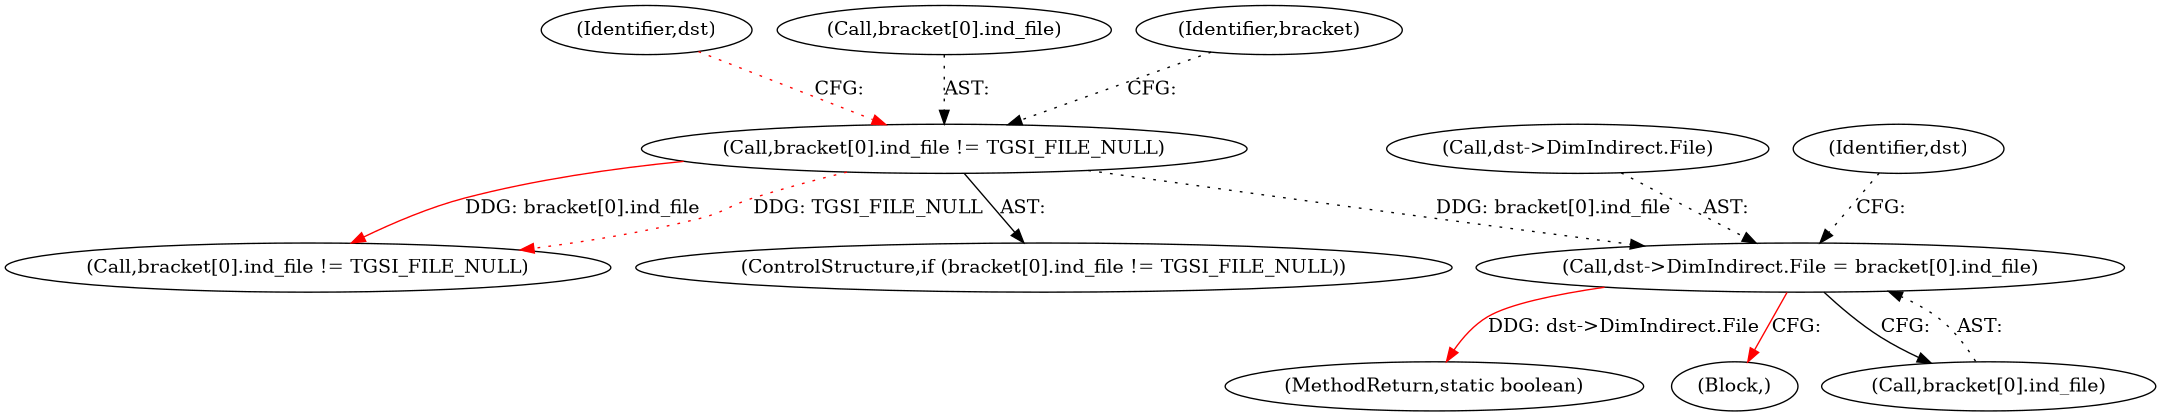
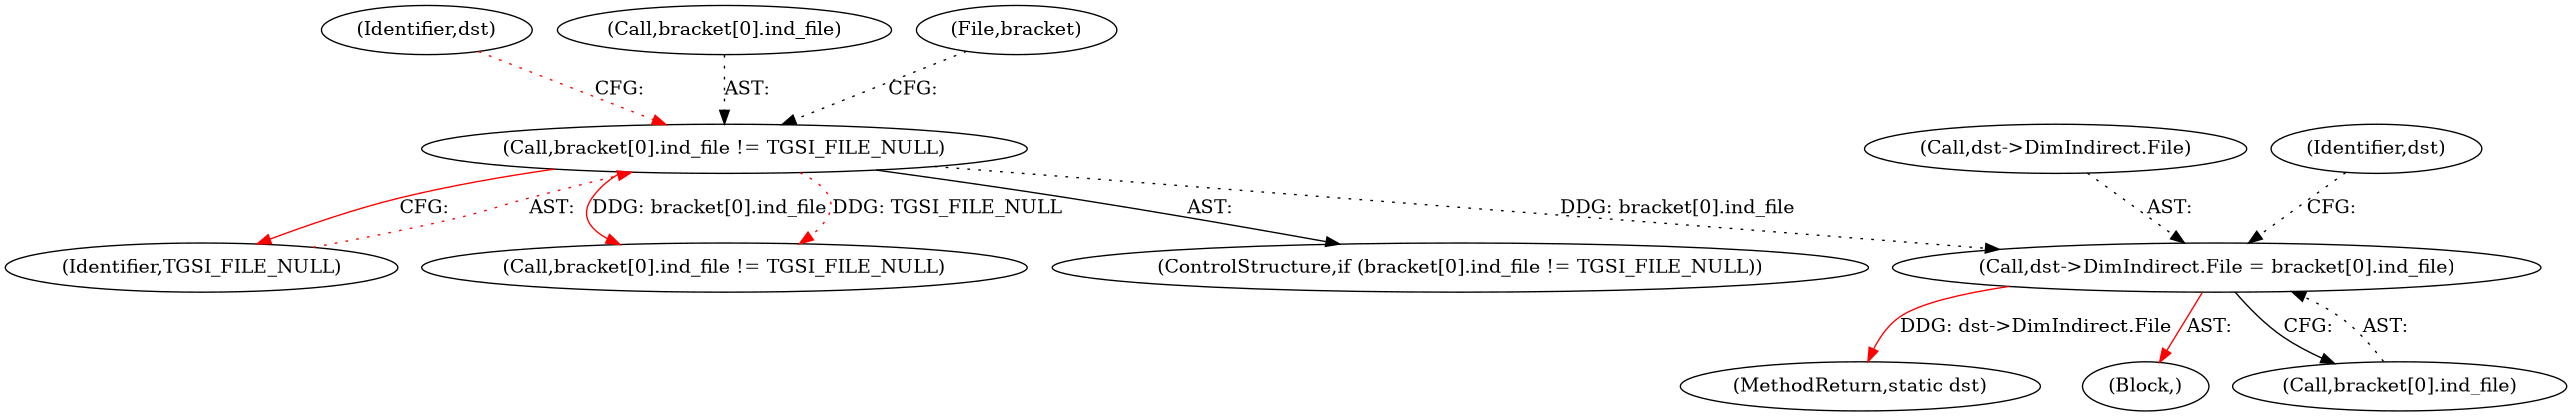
(1269, 30) -> (1017, 30)
none -> (202, 268)
(1800, 327) -> (2213, 327)
(1434, 386) -> (1860, 386)
